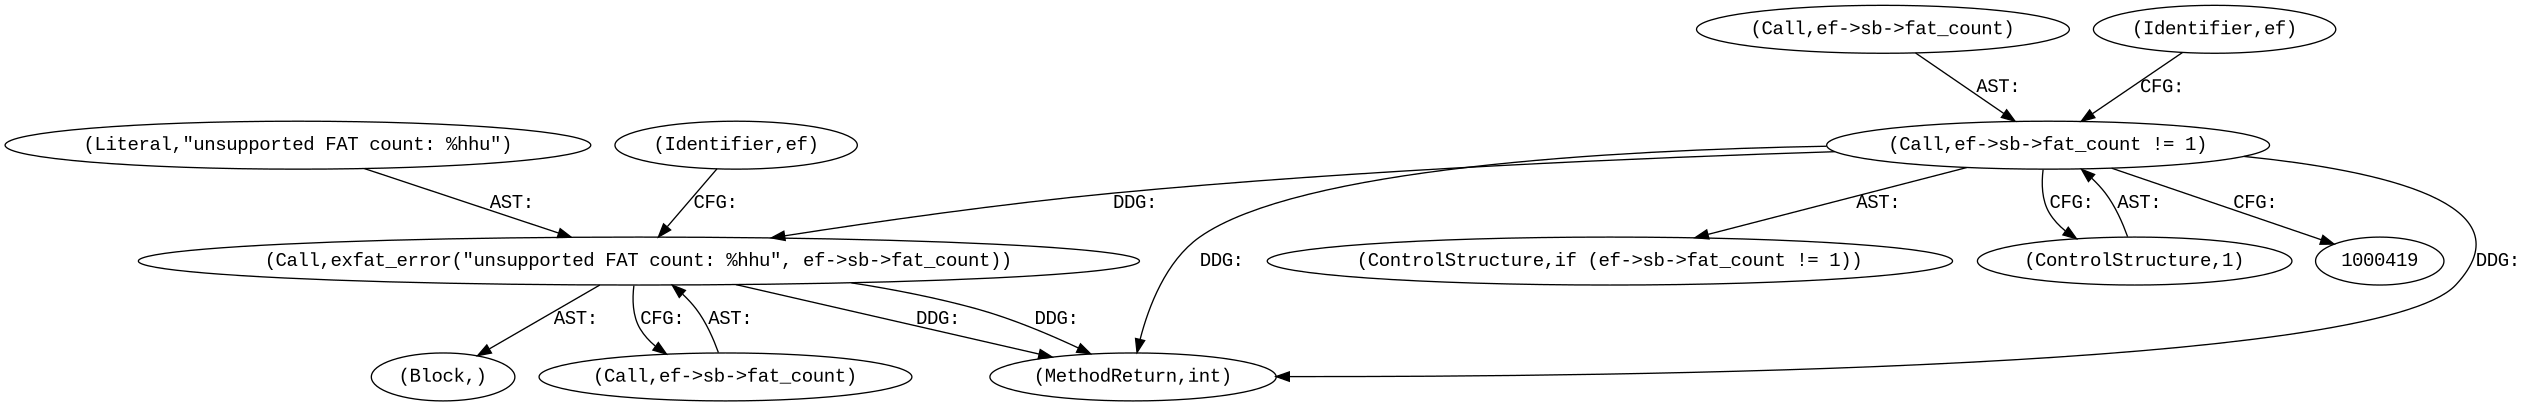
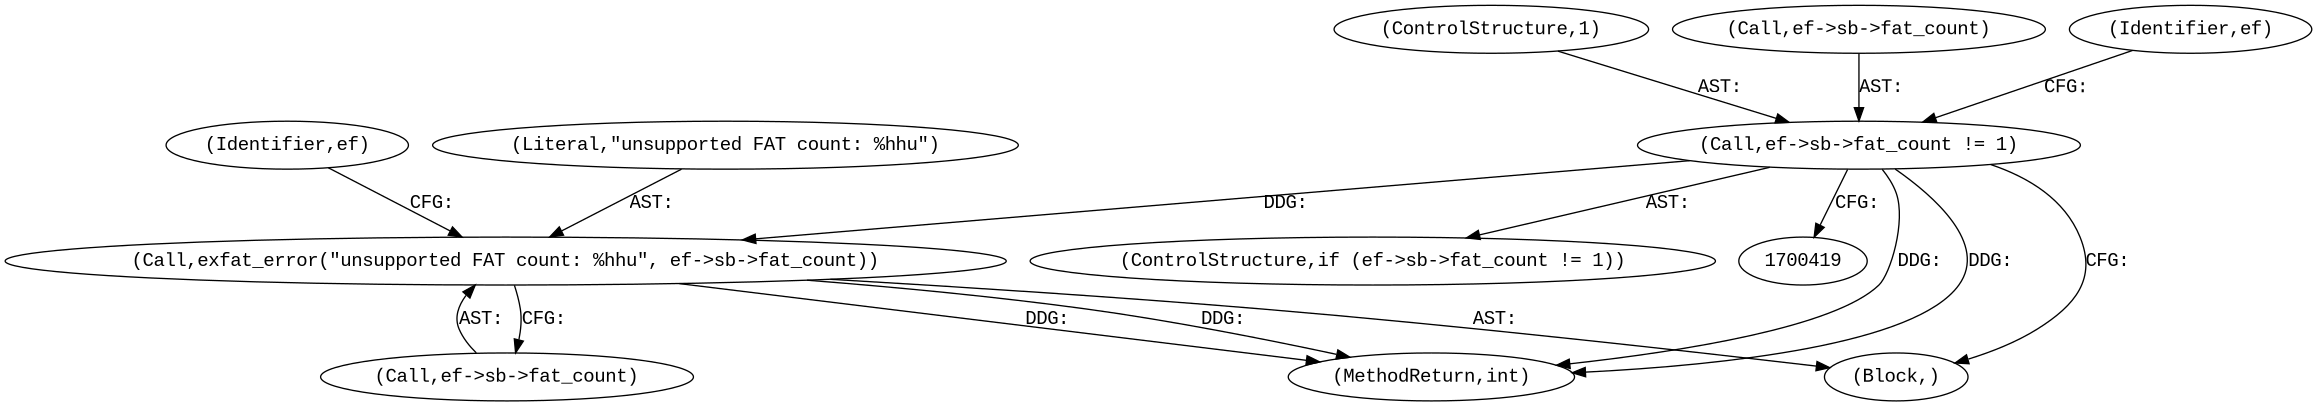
(2045, 204) -> (2085, 271)
(2380, 261) -> (1803, 261)
